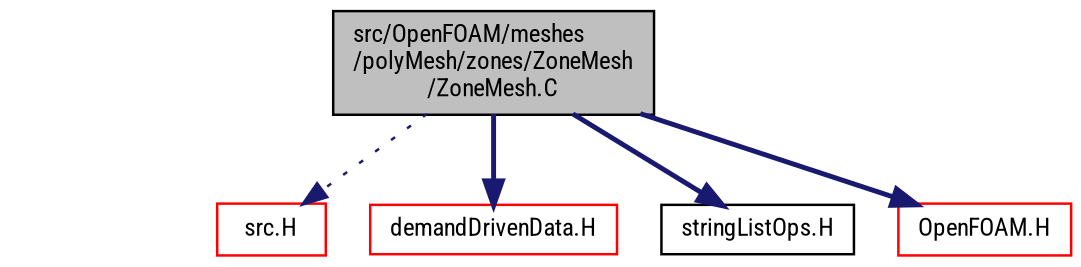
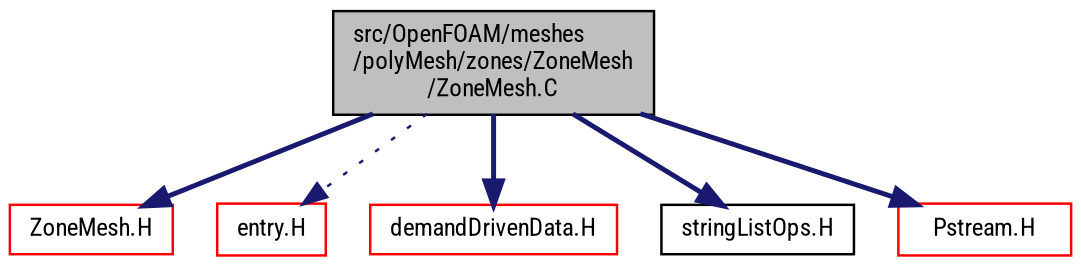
none -> (91, 230)
(271, 230) -> (271, 230)
(985, 230) -> (985, 230)
